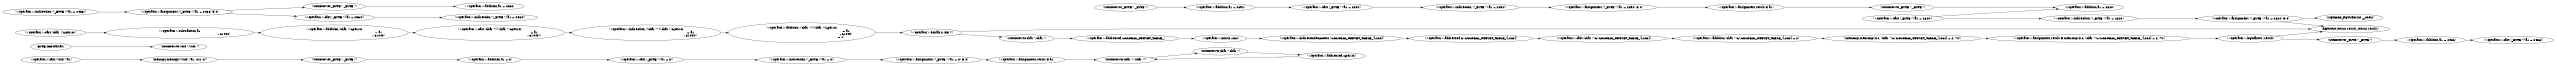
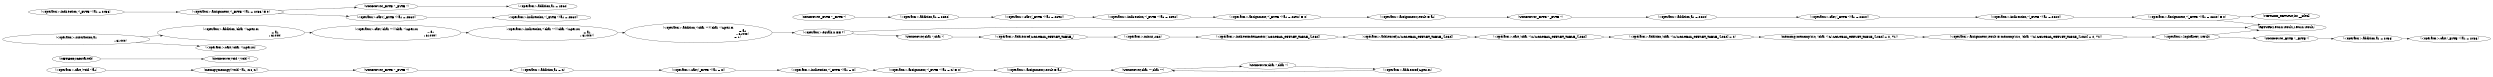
(1996, 13) -> (1757, 17)
(95, 33) -> (167, 44)
(51, 47) -> (76, 59)
